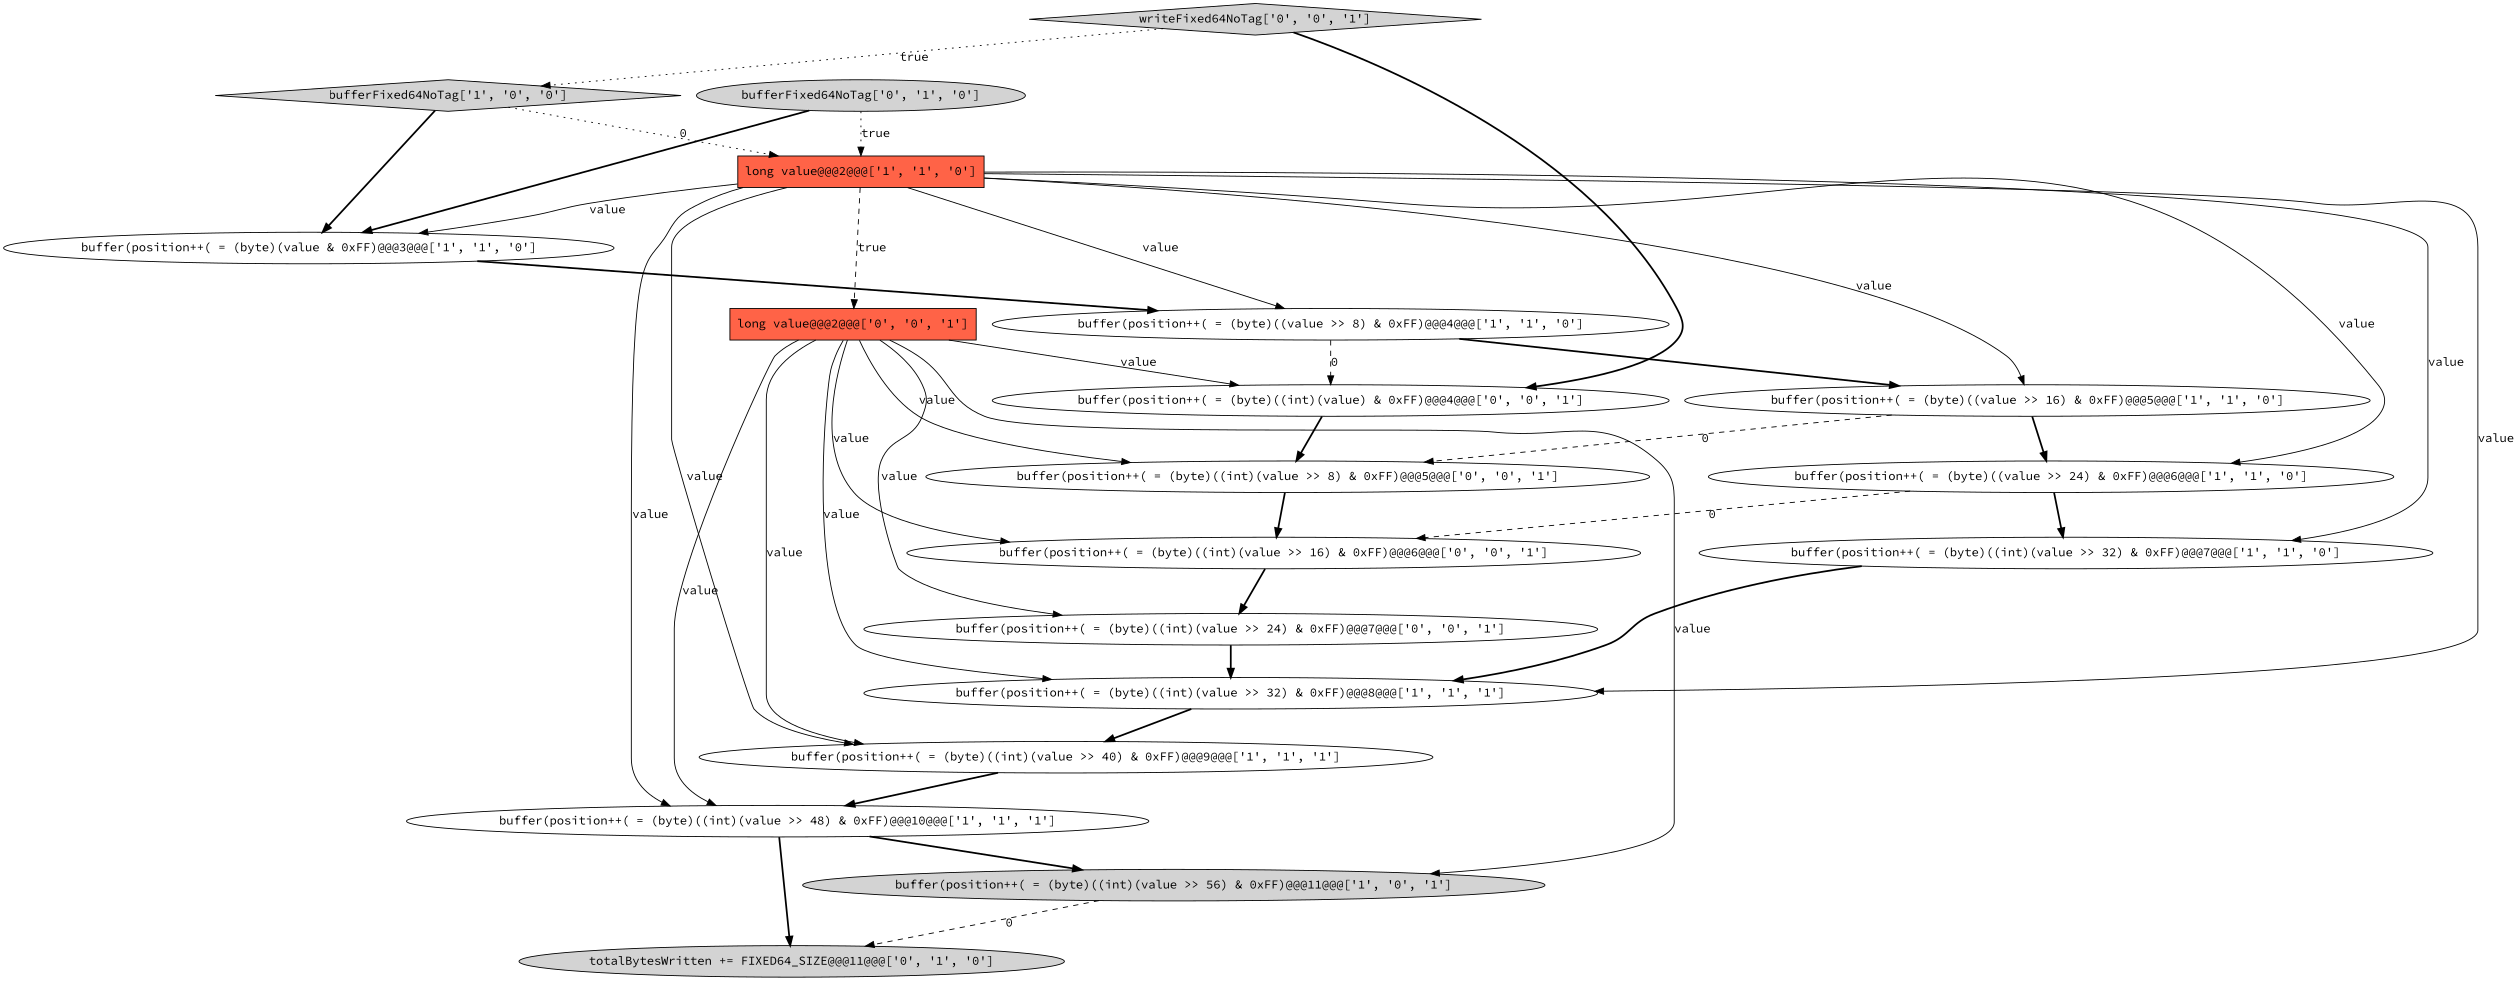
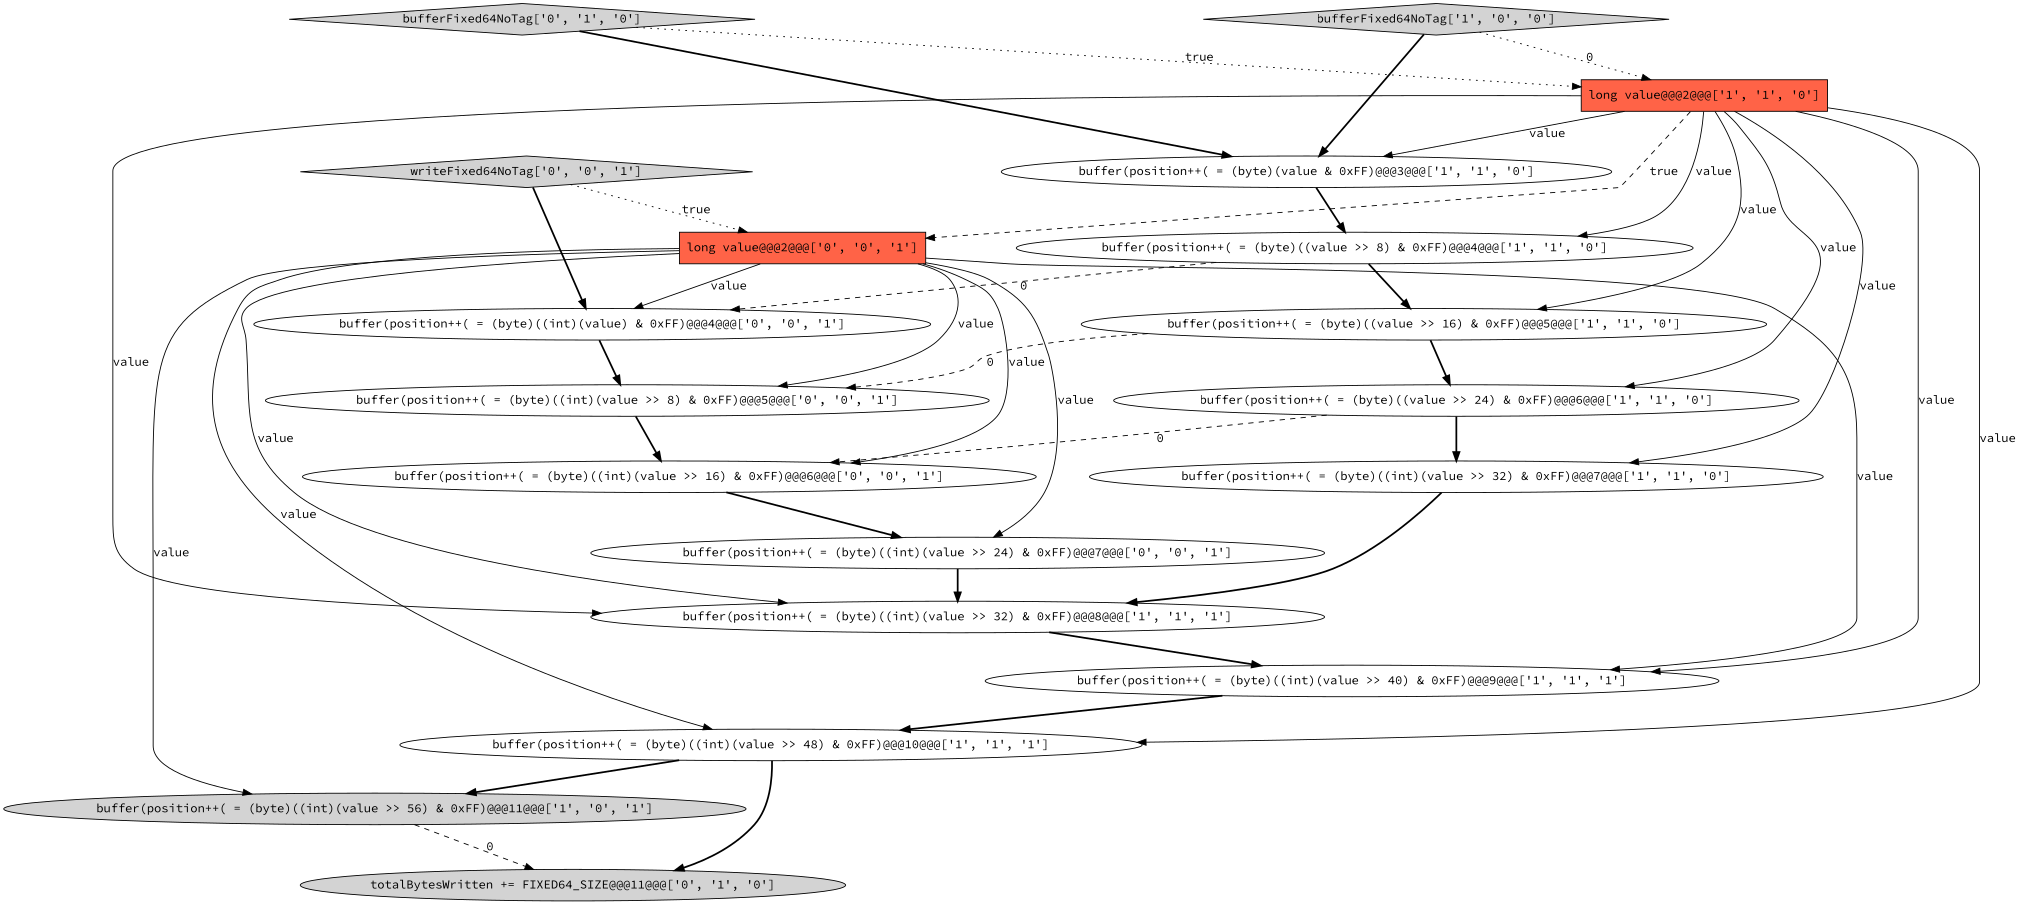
(857, 57) -> (655, 207)
(861, 96) -> (522, 19)
